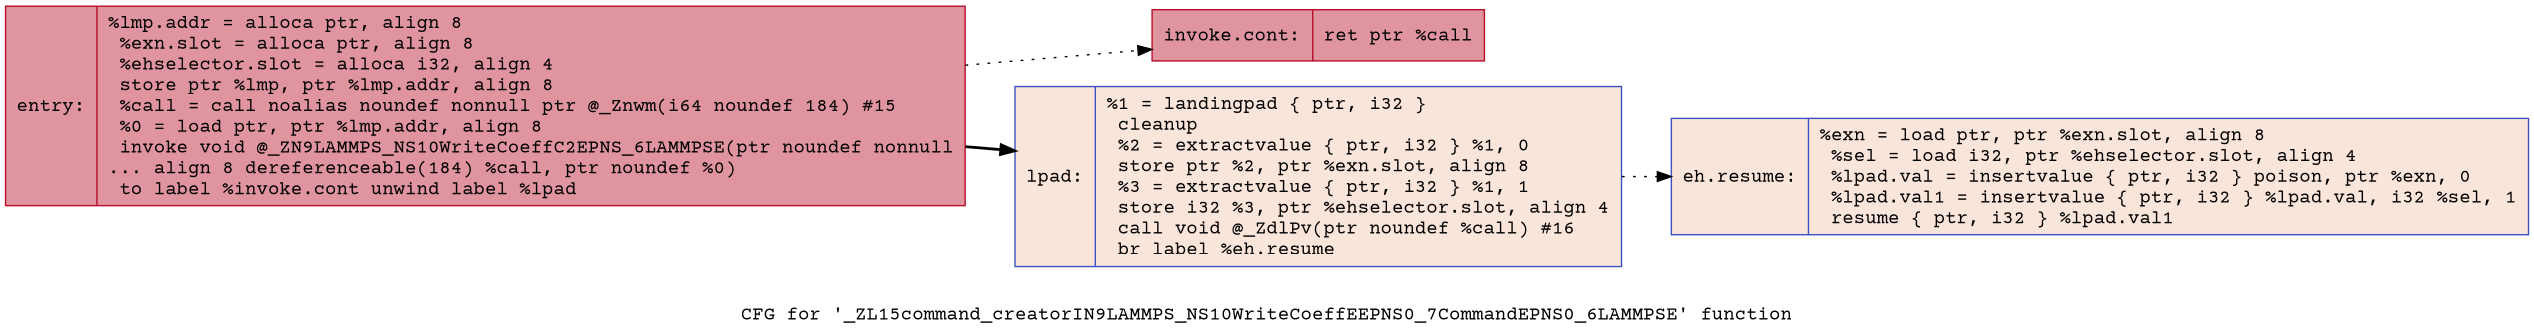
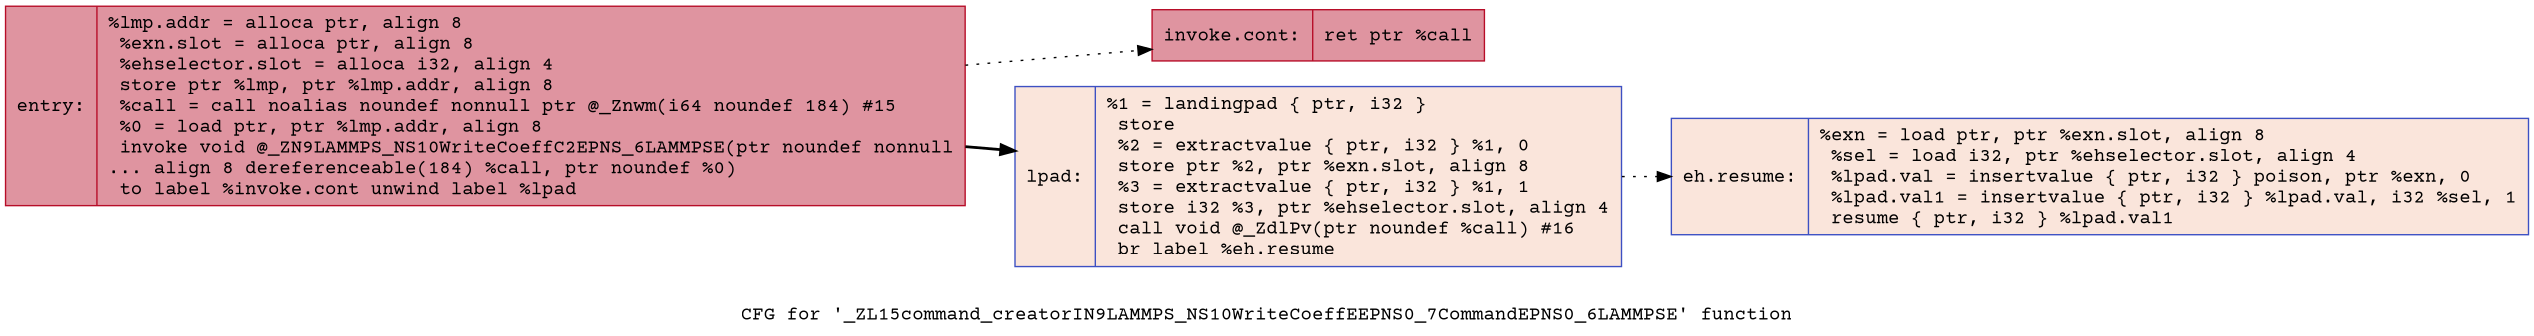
(1153, 124) -> (1141, 124)
